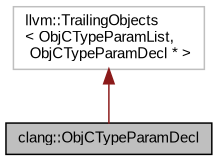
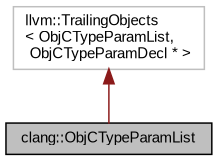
(109, 139) -> (109, 139)
